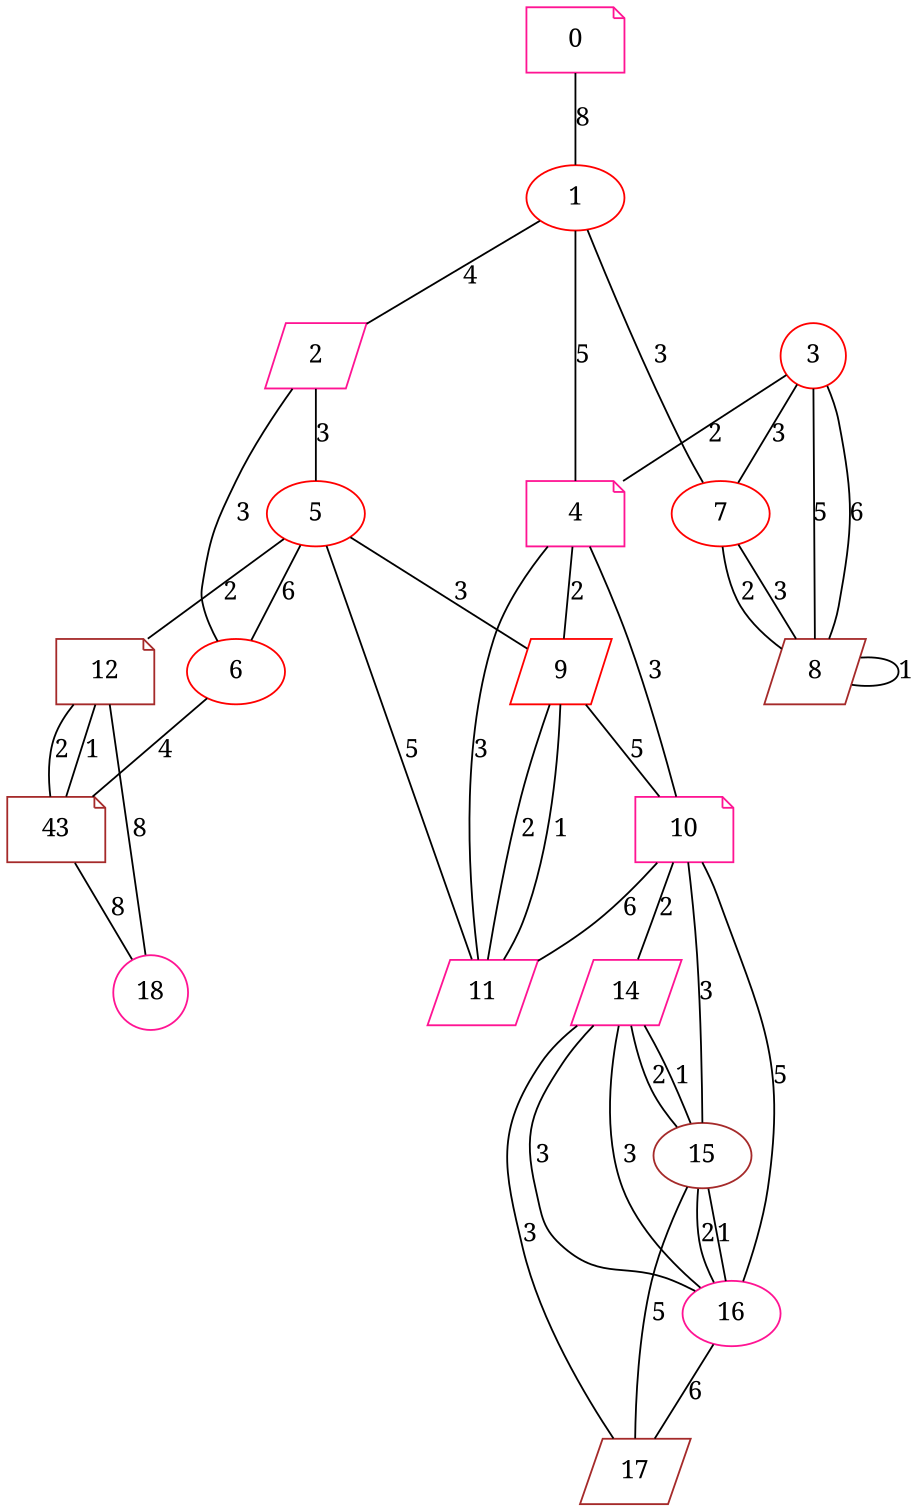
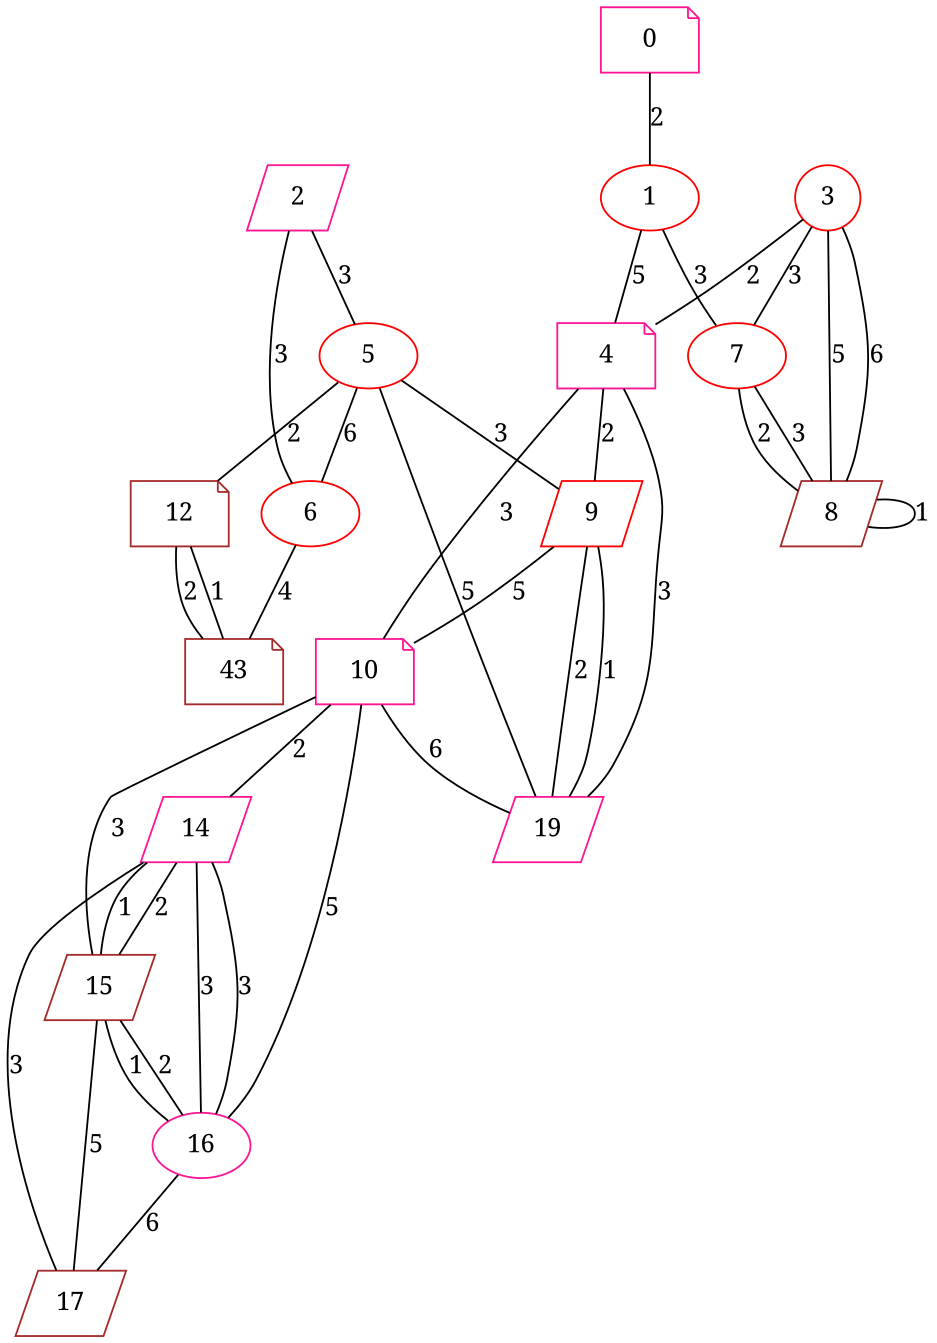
(583, 119) -> (657, 119)
(453, 272) -> none
(151, 993) -> none
(483, 993) -> (548, 830)
(703, 1156) -> (100, 988)
